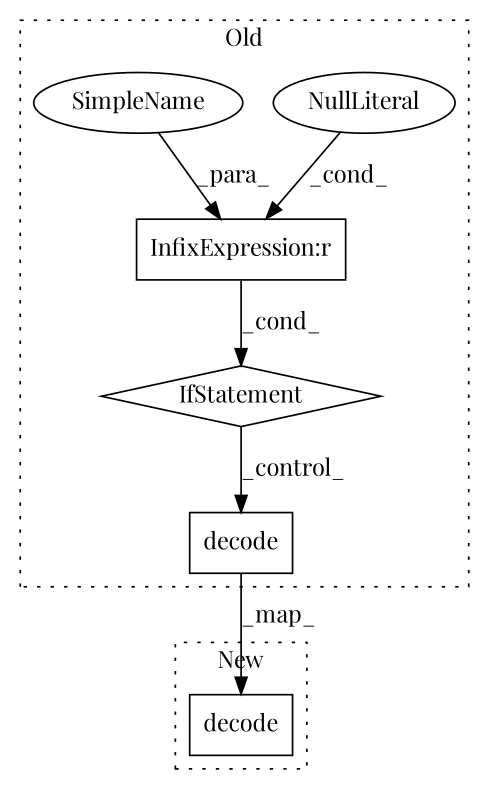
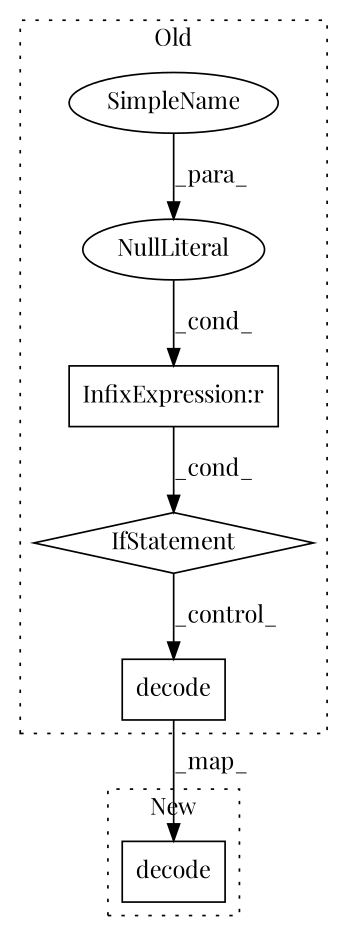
(185, 169) -> (174, 168)
